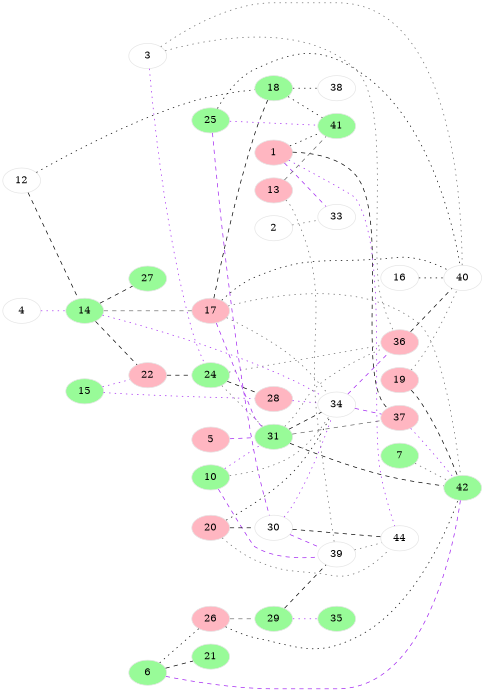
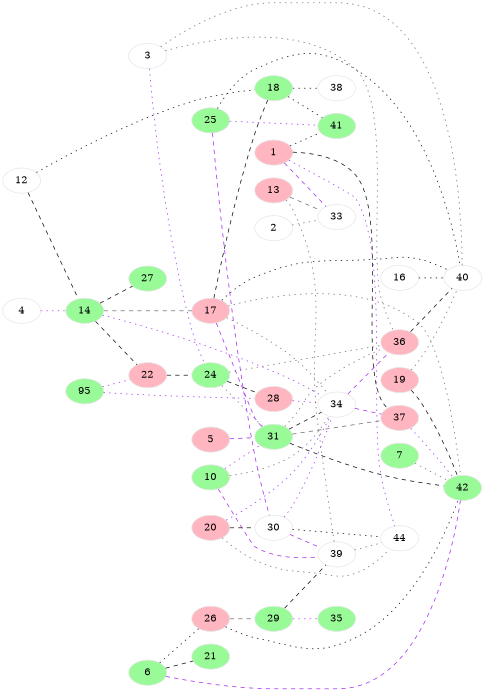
(305, 158) -> (305, 204)
(85, 391) -> (85, 391)
(287, 478) -> (287, 478)
(339, 533) -> (339, 533)
